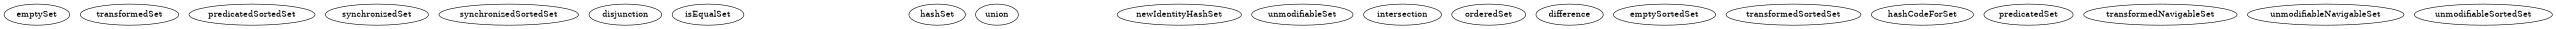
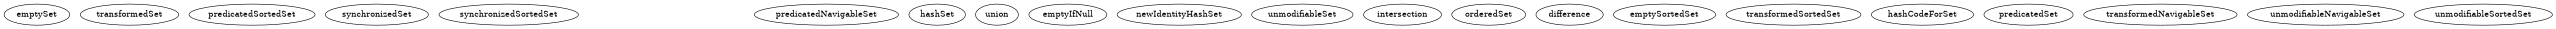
(625, 15) -> none
(708, 15) -> none
none -> (826, 15)
none -> (1068, 15)
